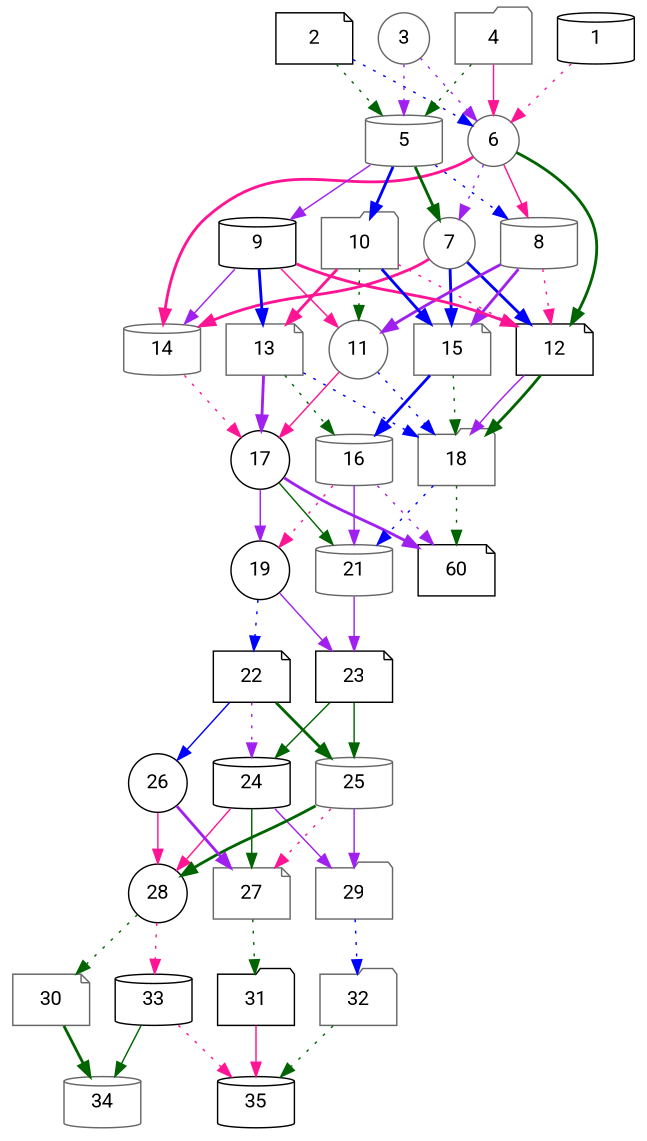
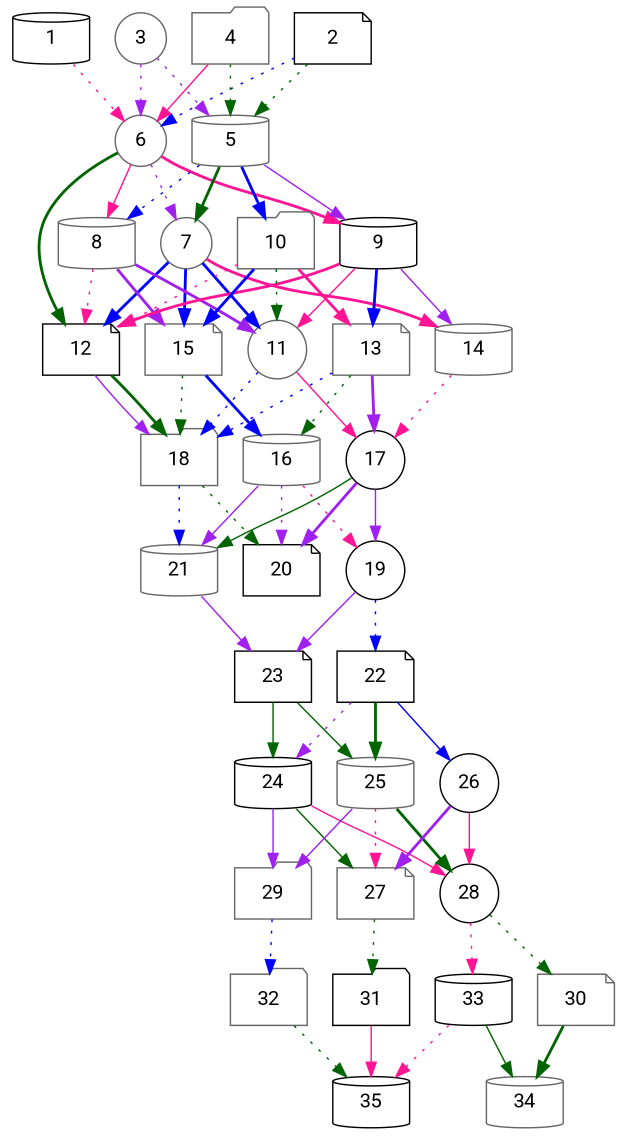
(286, 181) -> (242, 191)
none -> (222, 286)
(457, 570) -> (282, 570)
